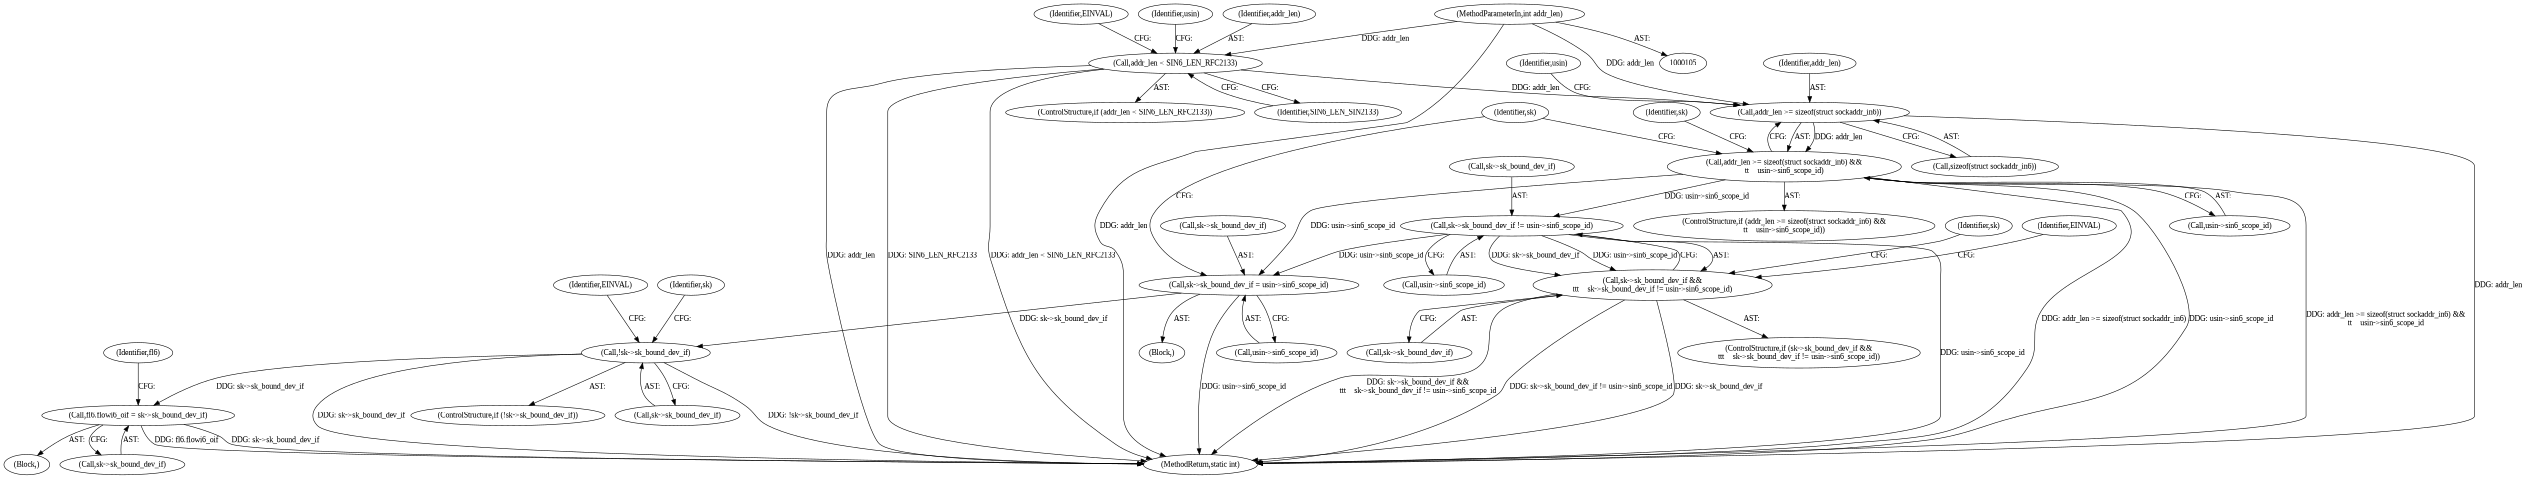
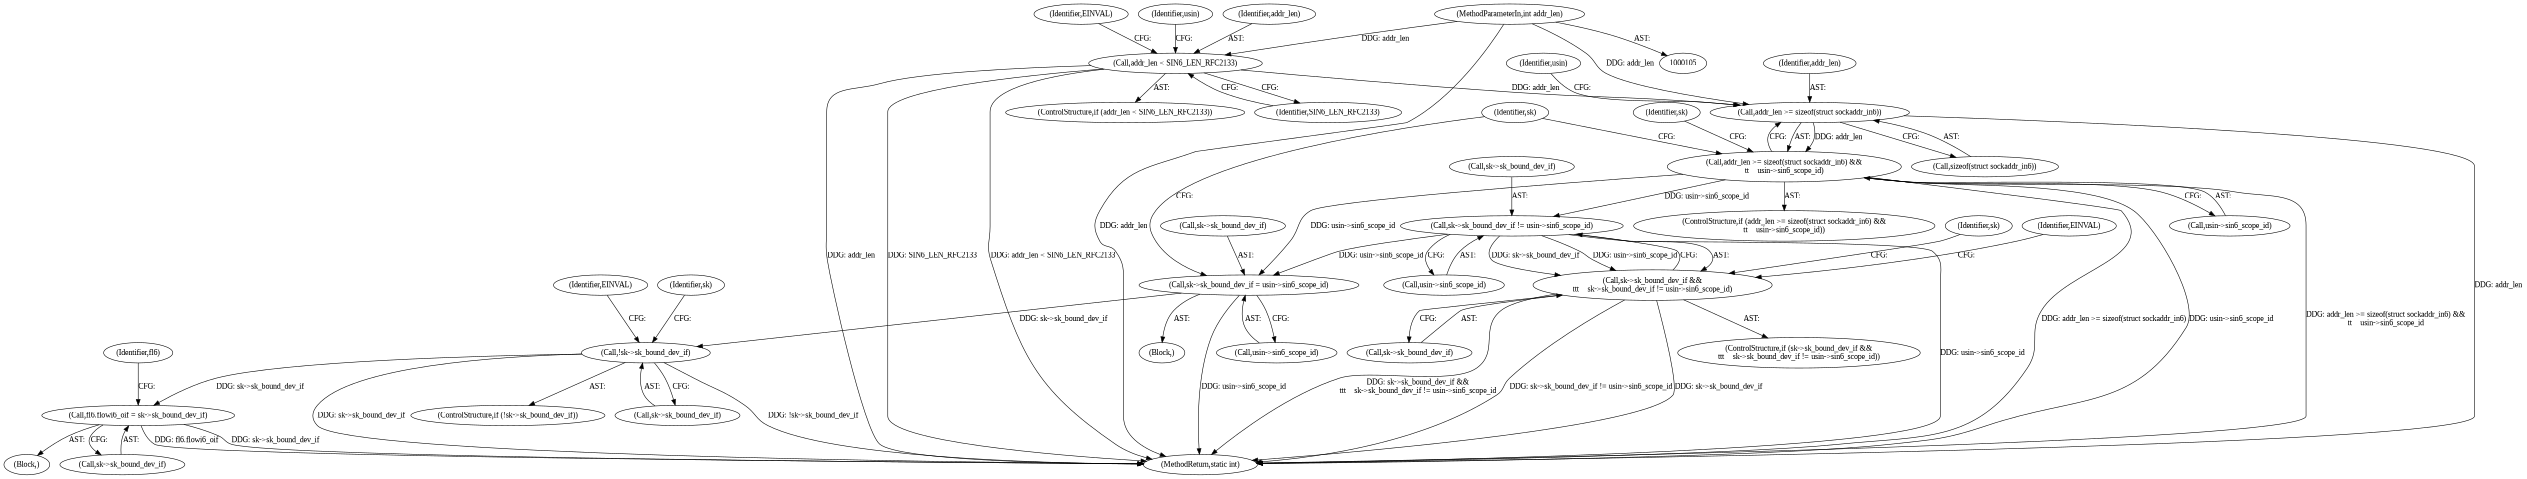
(1328, 112) -> (1328, 112)
